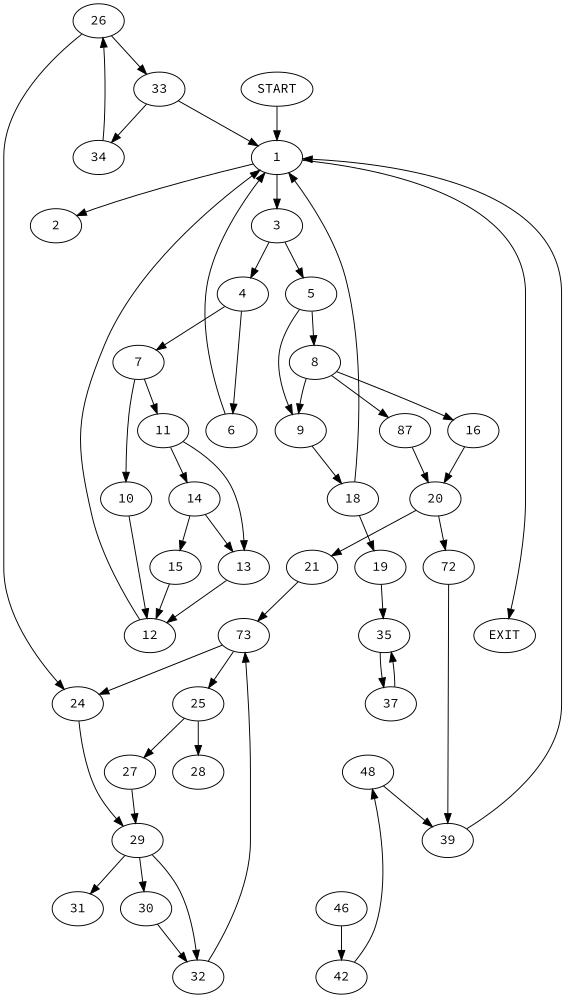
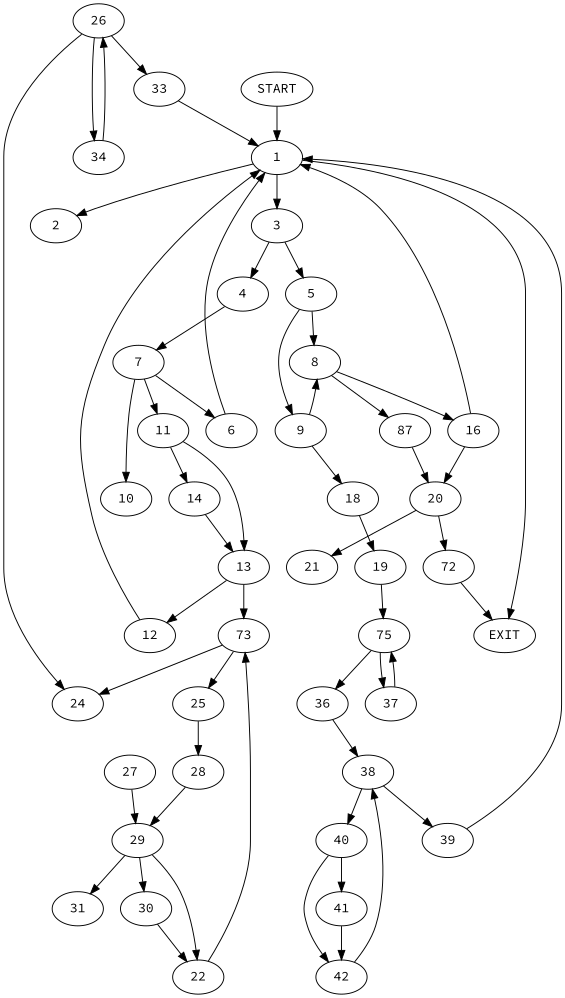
(132, 120) -> (92, 84)
(354, 324) -> (421, 268)
(238, 358) -> (181, 394)
(303, 391) -> (313, 402)
(137, 562) -> none
(175, 567) -> none
(281, 598) -> (244, 597)
(384, 636) -> (384, 636)
(448, 699) -> (473, 597)
none -> (323, 704)
(168, 735) -> none
(368, 772) -> (368, 772)
(89, 773) -> (171, 803)
none -> (342, 840)
(342, 909) -> (342, 909)
(198, 977) -> (198, 977)
